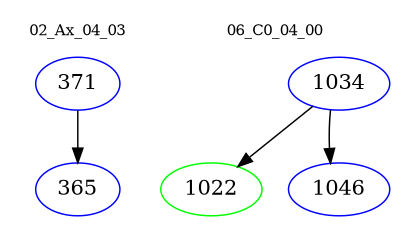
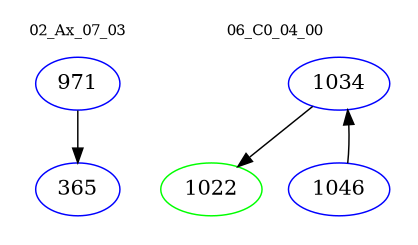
(78, 32) -> (78, 32)
(78, 84) -> (78, 84)
(329, 129) -> (349, 144)
